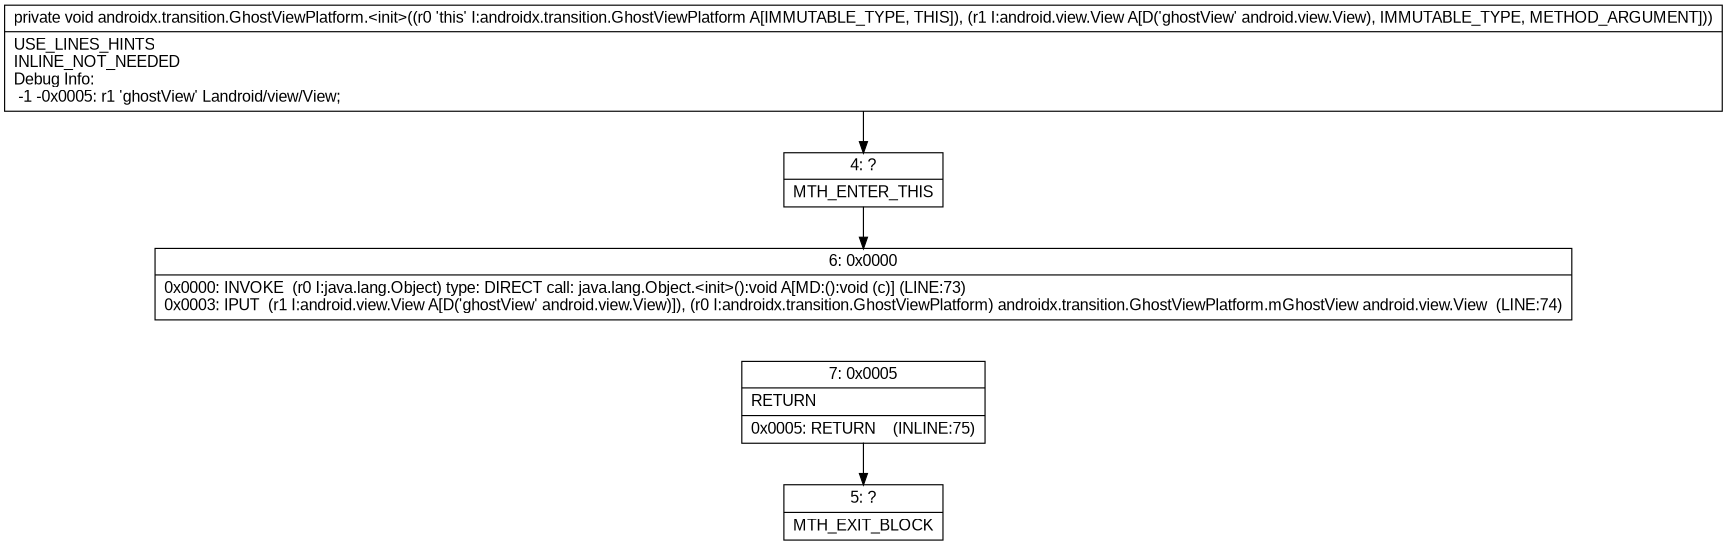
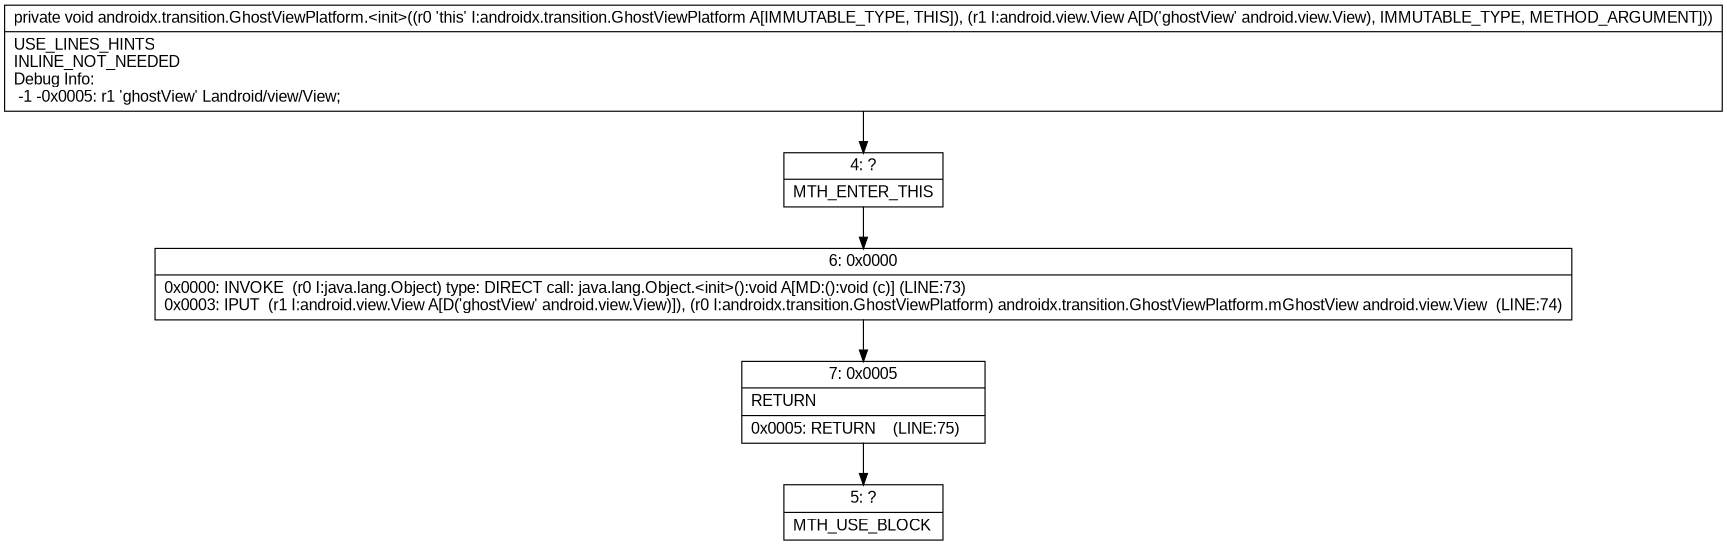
none -> (863, 335)
(863, 429) -> (855, 429)
(863, 526) -> (862, 526)
